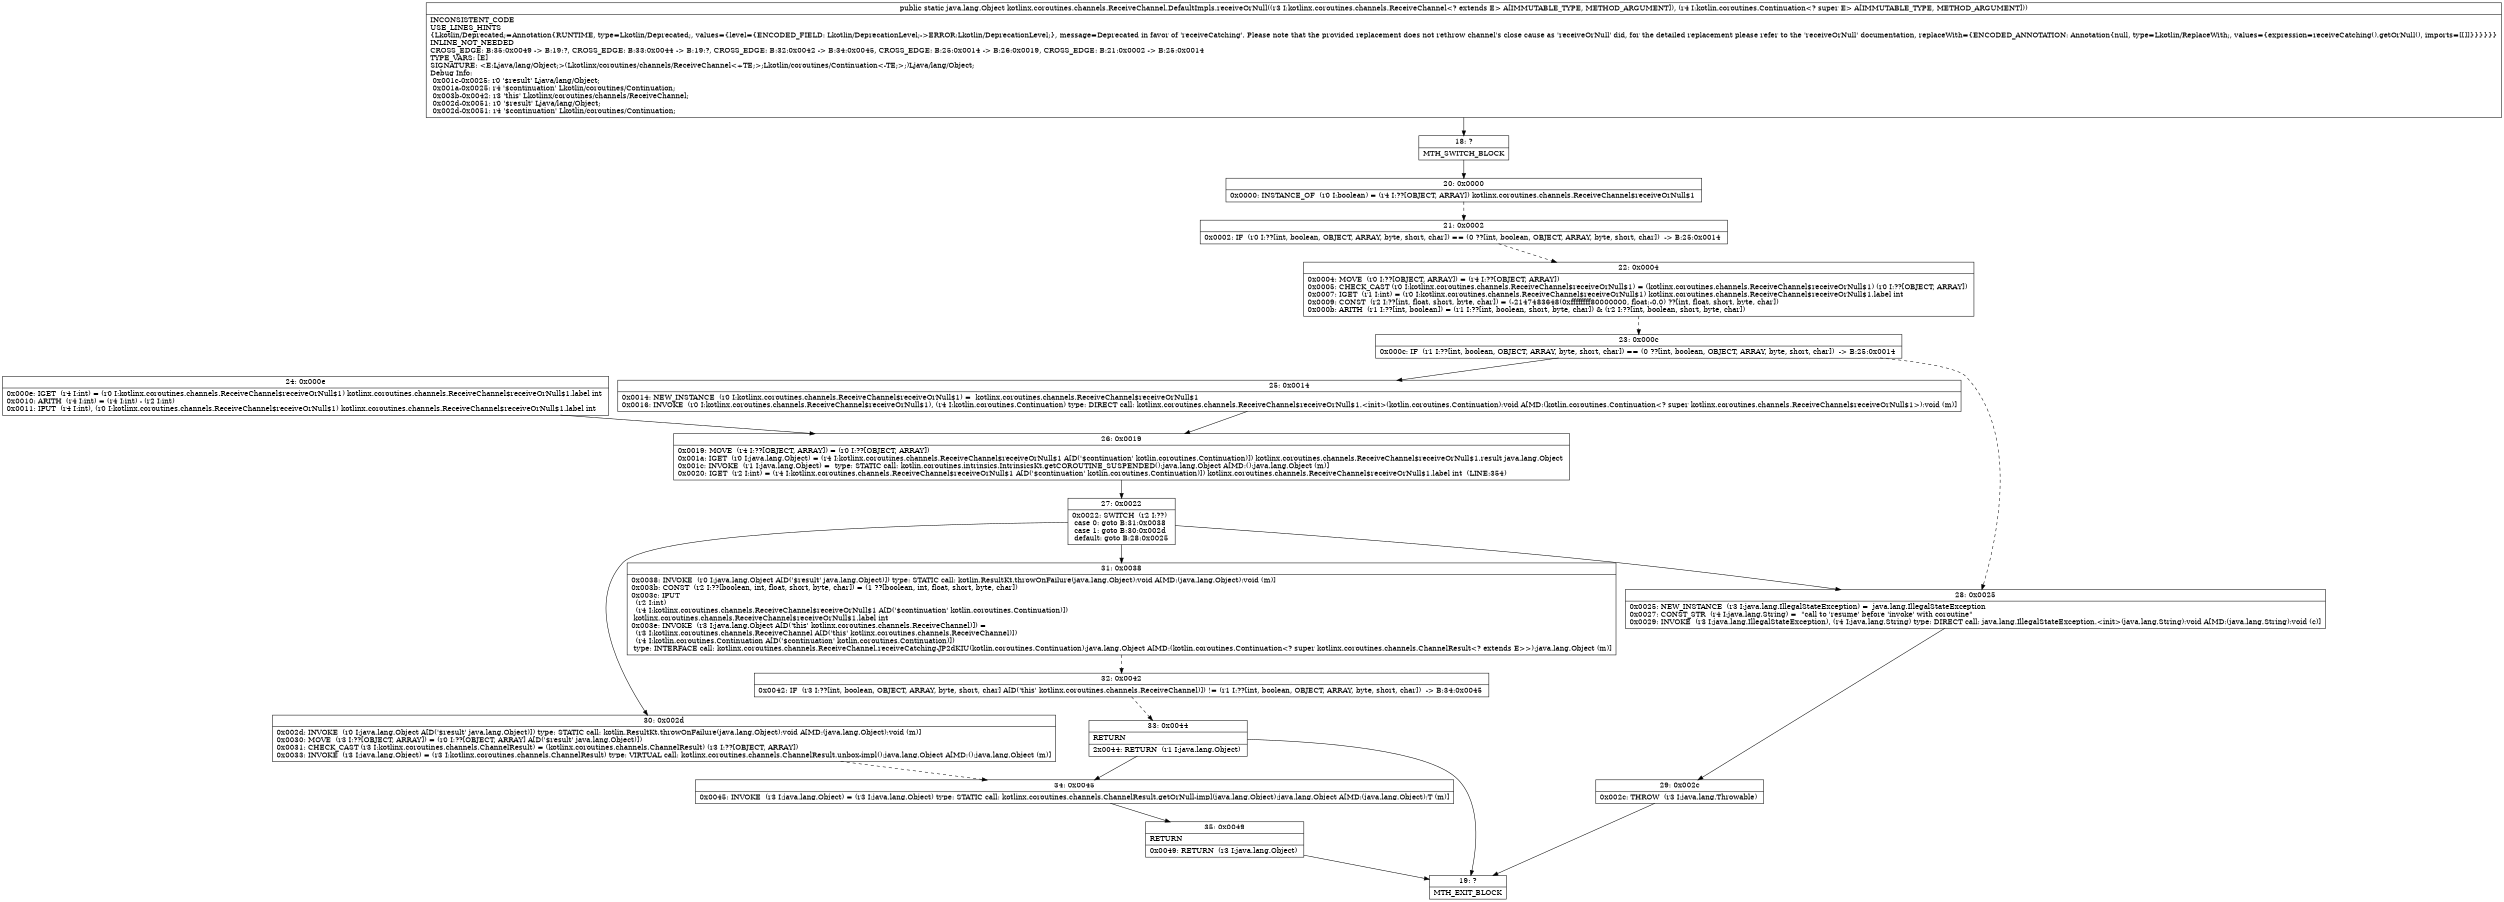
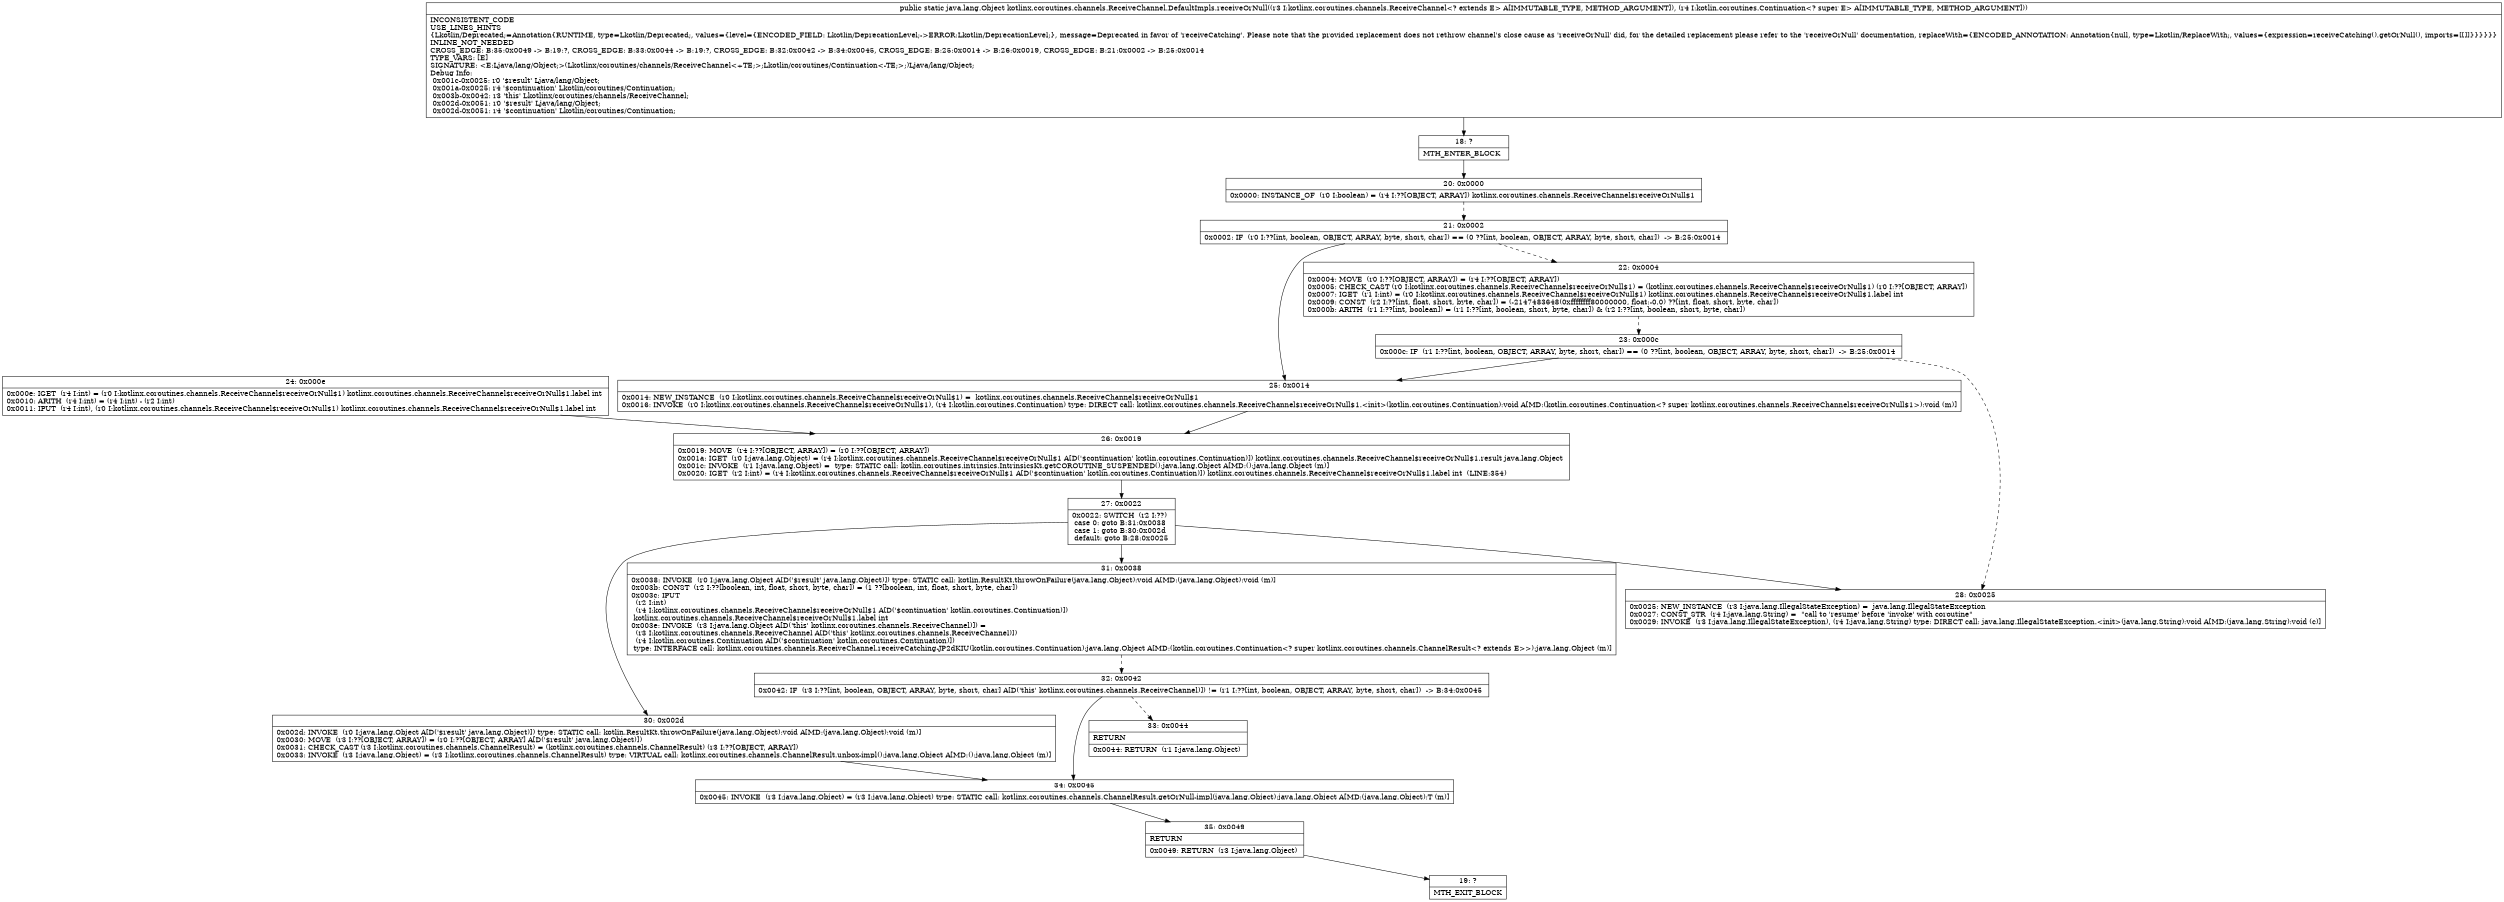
(1464, 154) -> (1462, 154)
none -> (1283, 292)
(1168, 750) -> (1168, 750)
(1403, 756) -> none
(1118, 767) -> (1078, 732)
(911, 770) -> (911, 770)
(1680, 792) -> none
